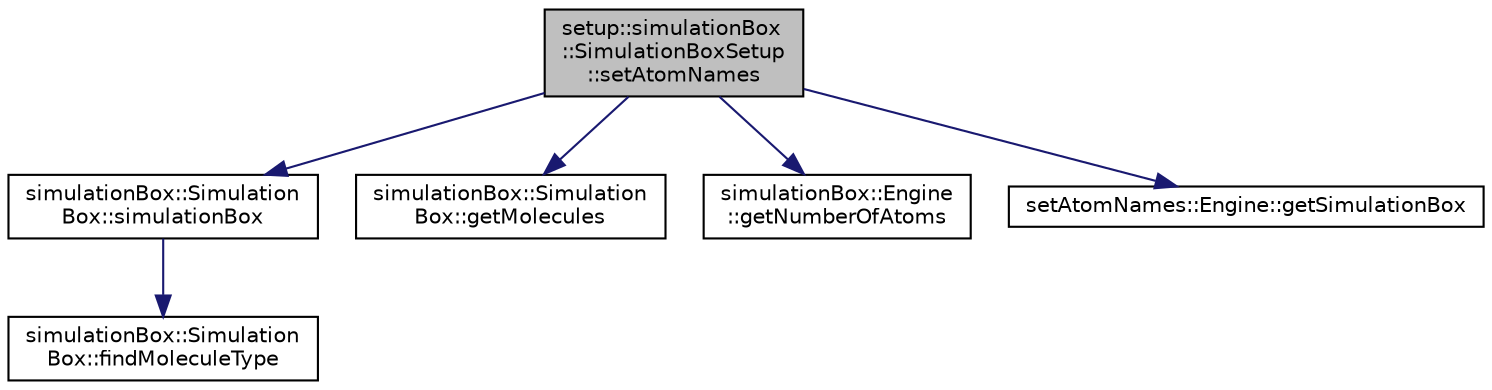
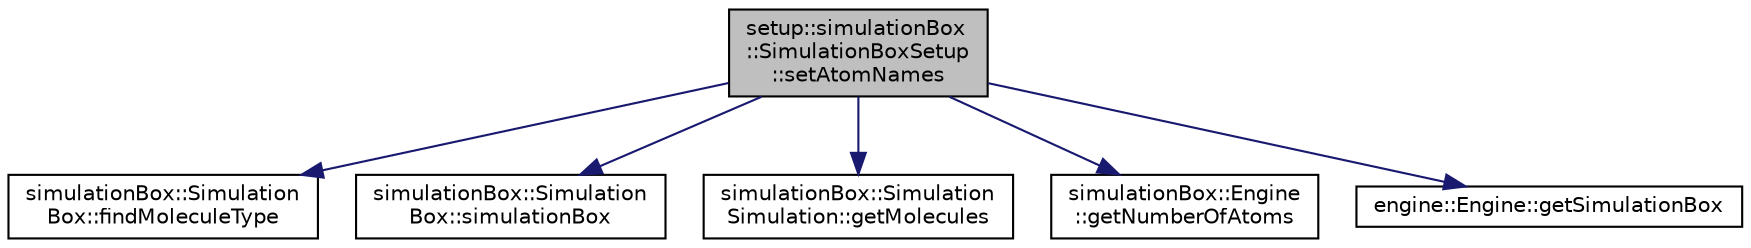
(511, 207) -> (858, 207)
(1246, 207) -> (1549, 207)
(163, 267) -> (525, 127)
